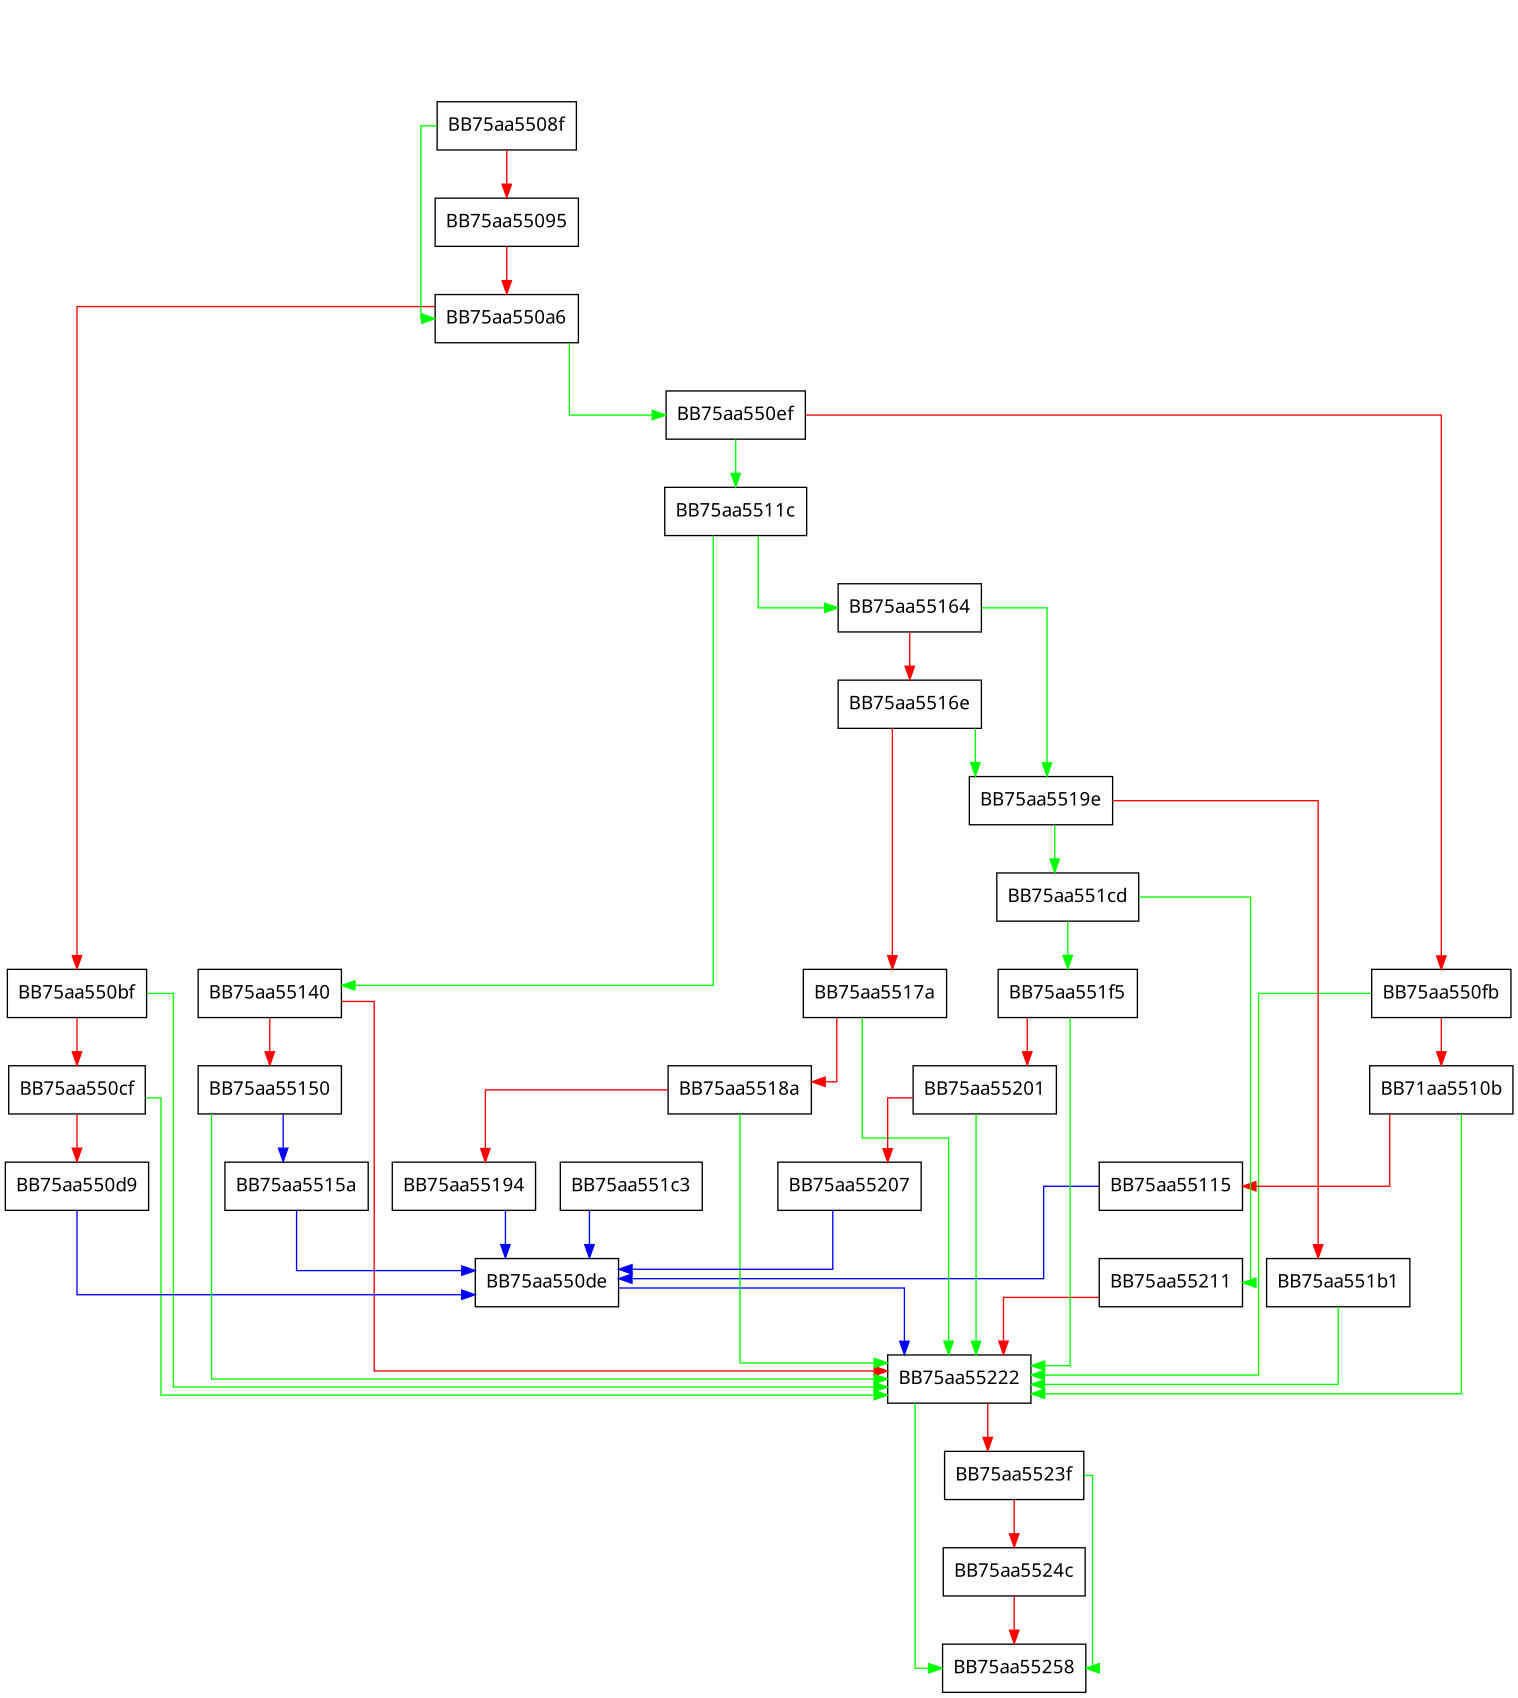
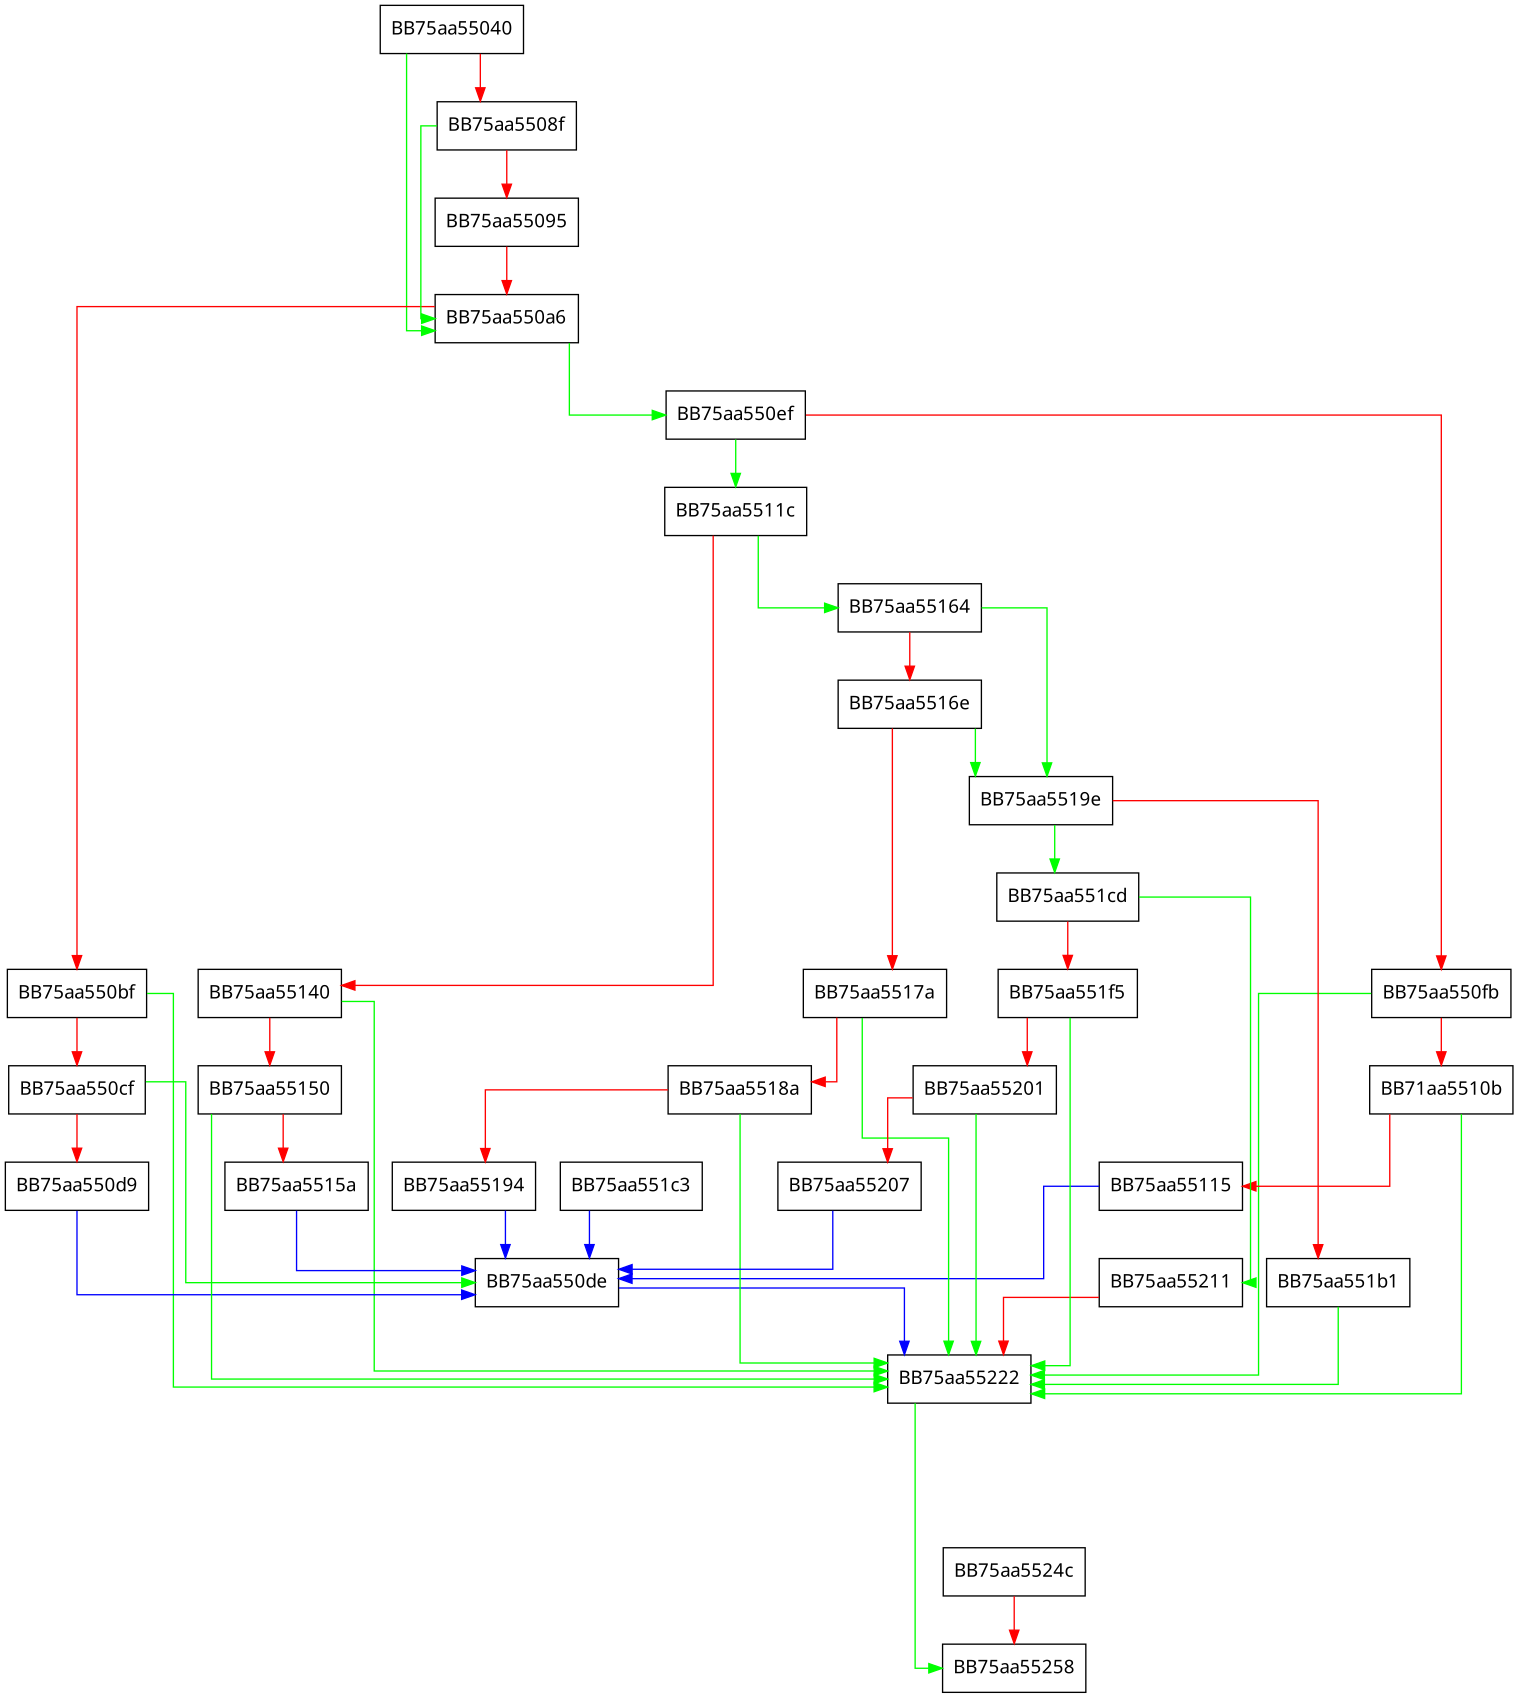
none -> (452, 29)
(1068, 938) -> (1068, 938)
(713, 940) -> (713, 940)
(283, 1131) -> (283, 1131)
(423, 1371) -> (423, 1371)
(361, 1395) -> (203, 1283)
(1014, 1475) -> none
